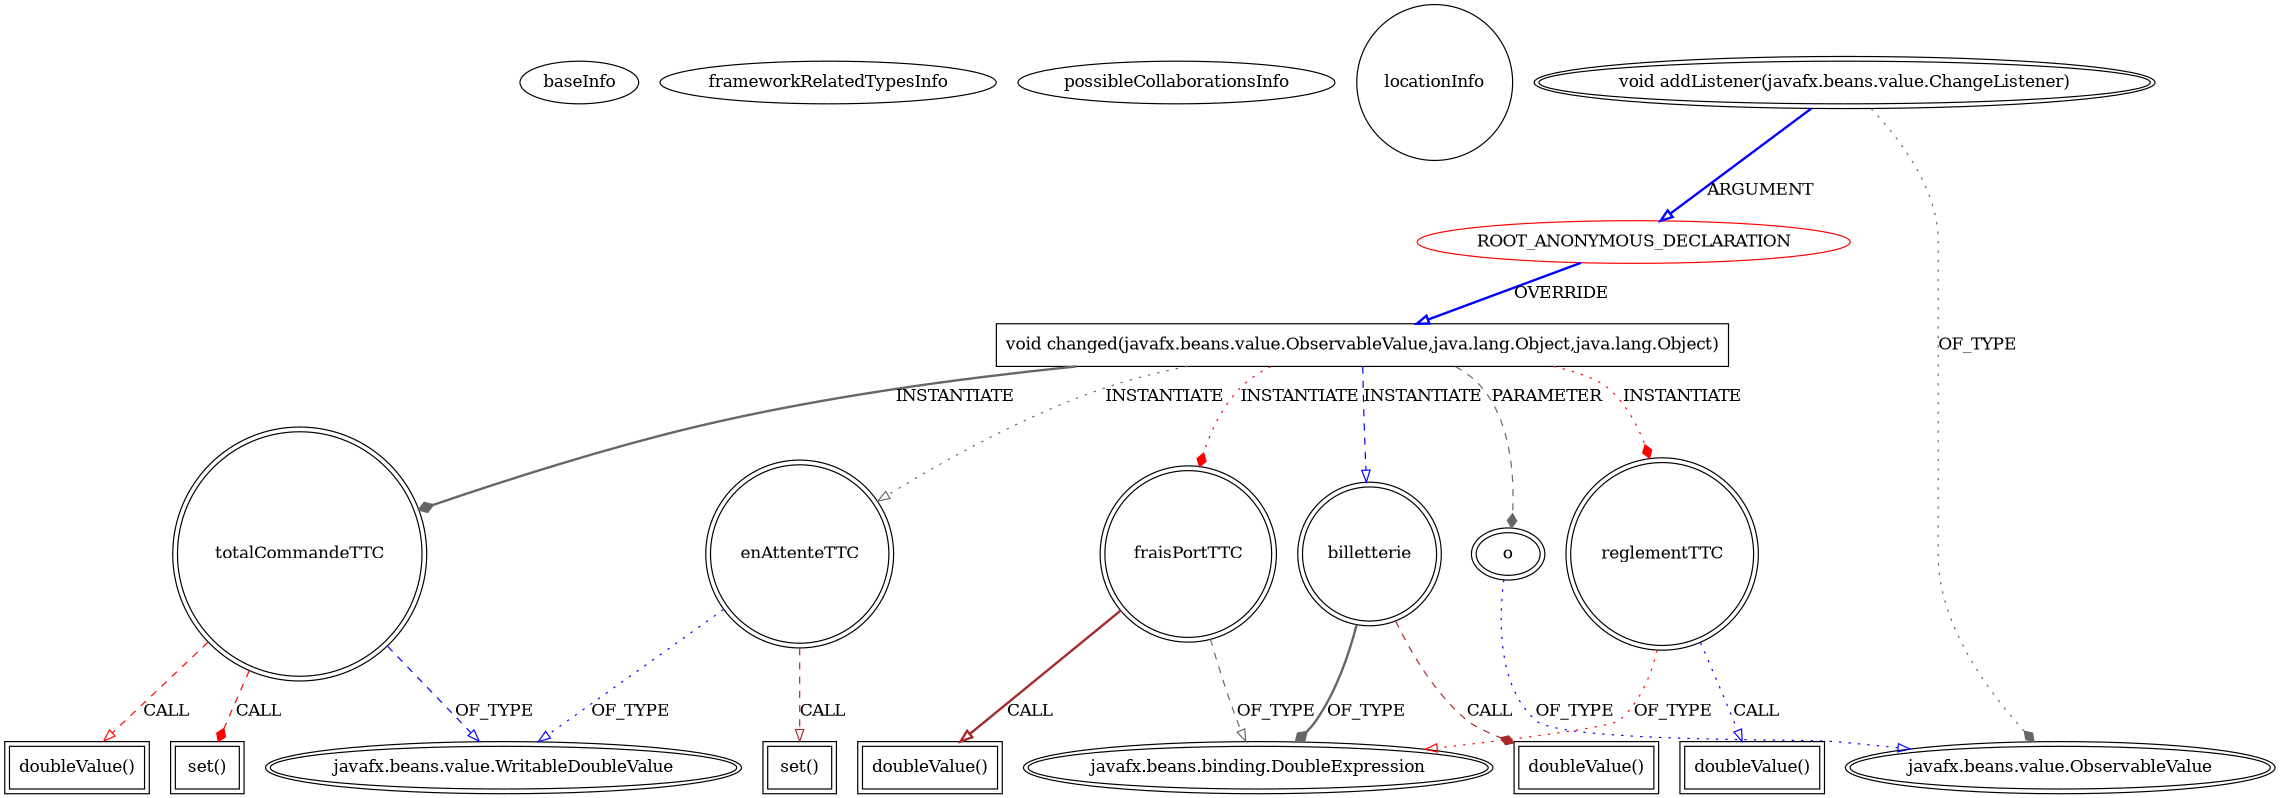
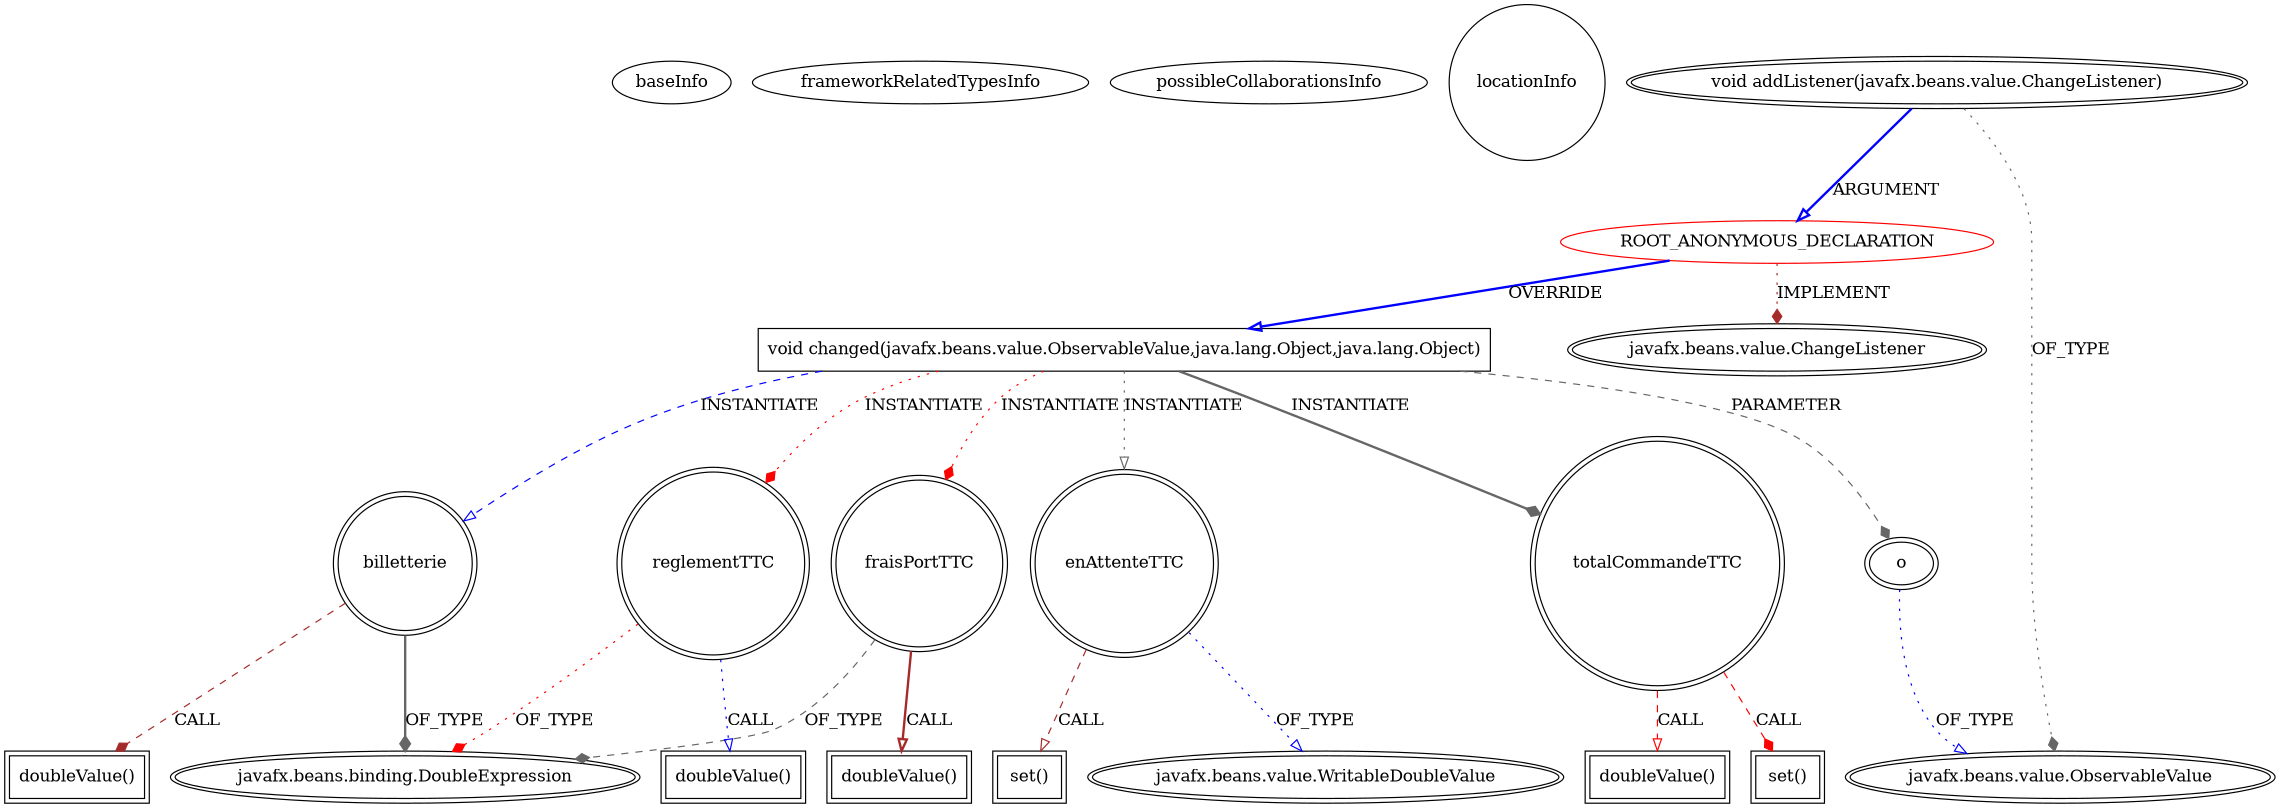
none -> (1777, 350)
(1225, 685) -> (750, 736)
(429, 689) -> none
(1549, 734) -> (553, 687)
